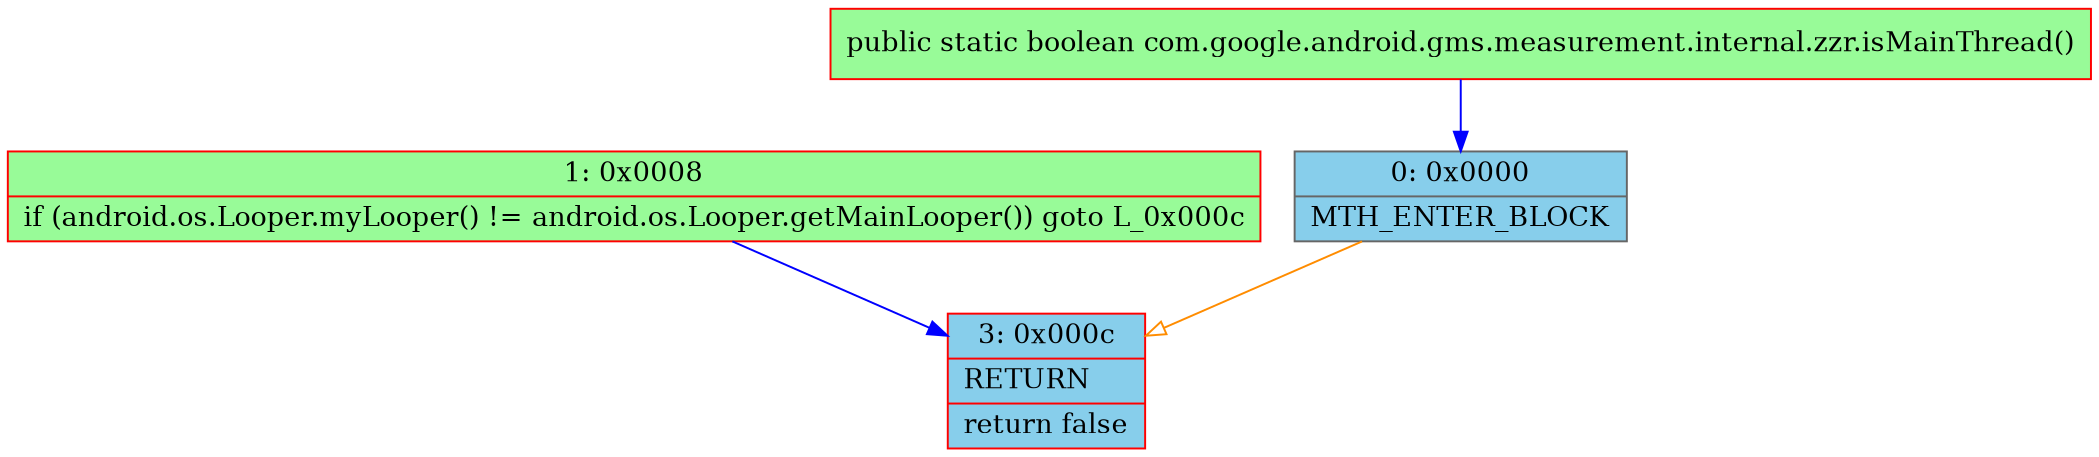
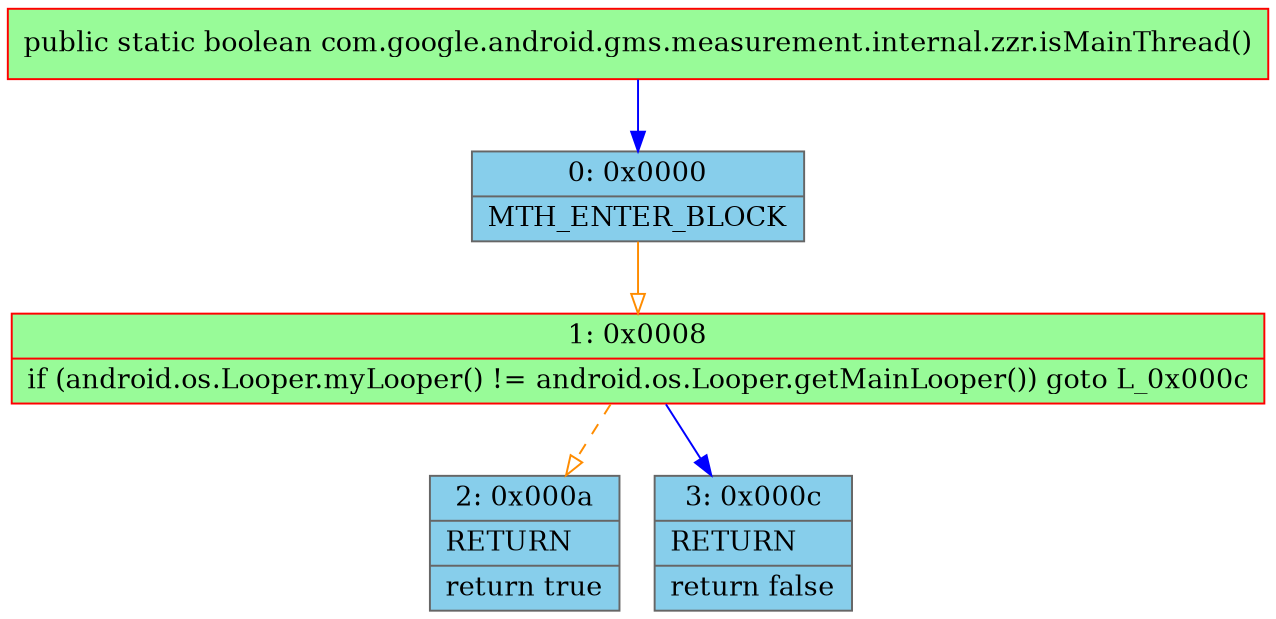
(1263, 285) -> (638, 268)
(1046, 381) -> (753, 543)
none -> (525, 543)
